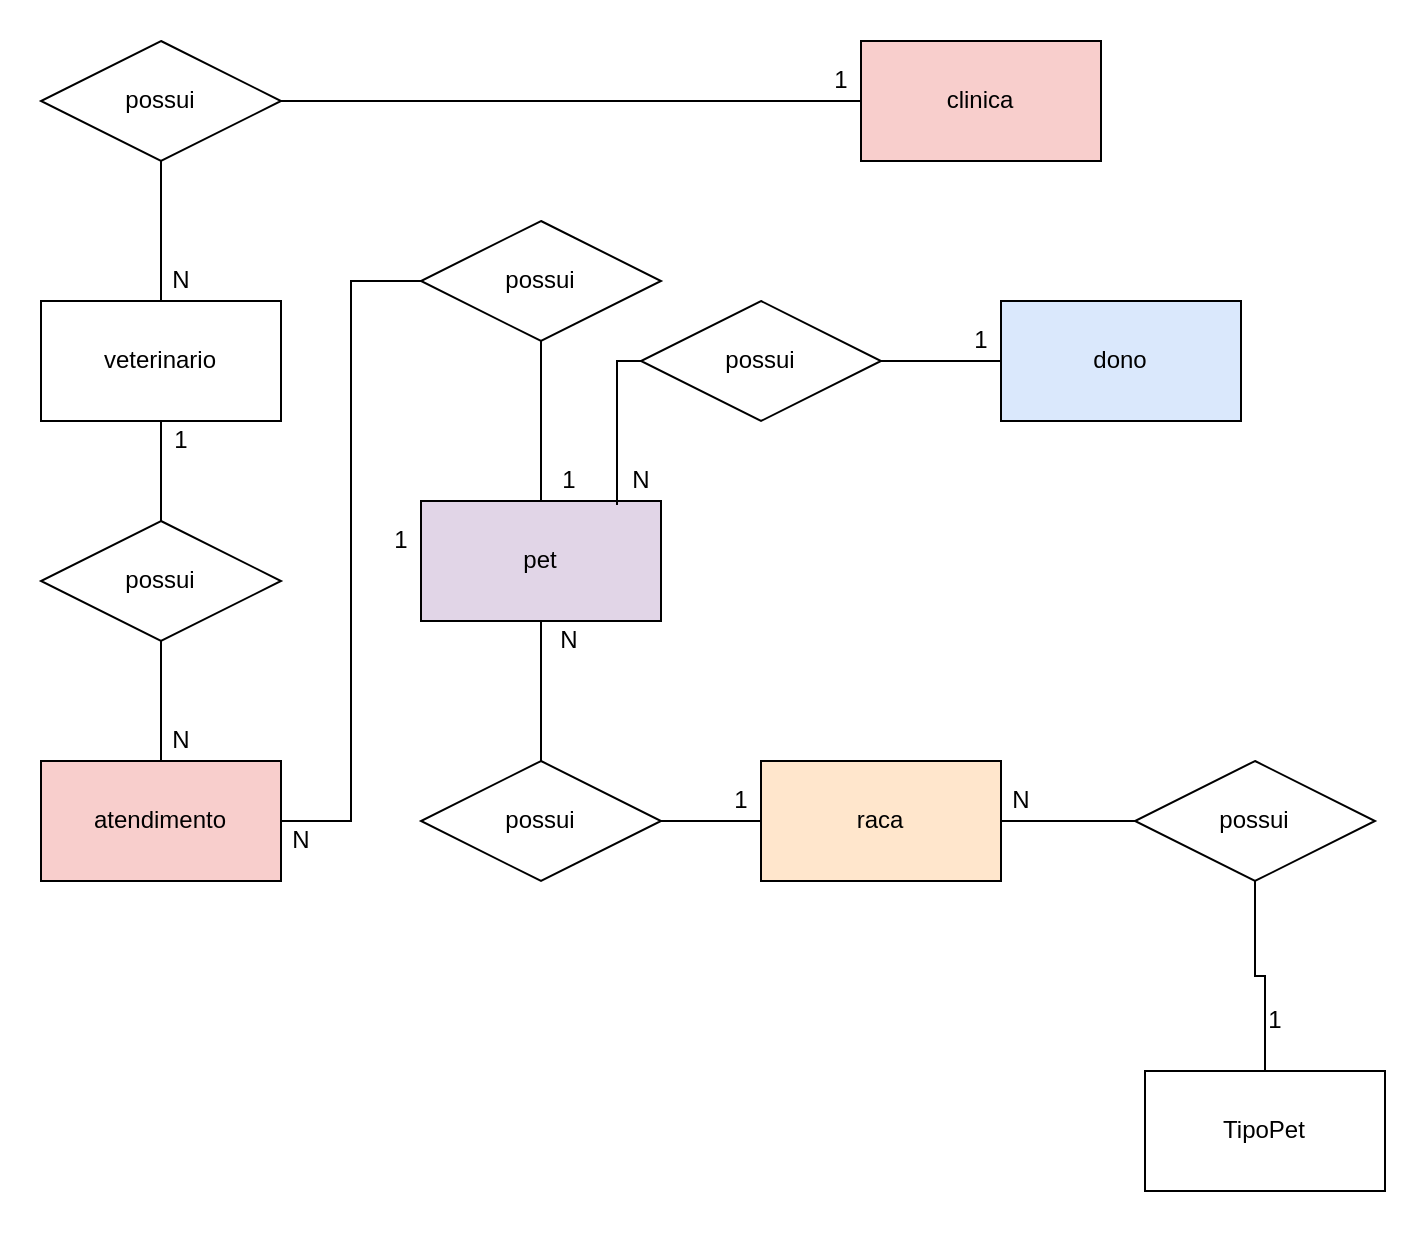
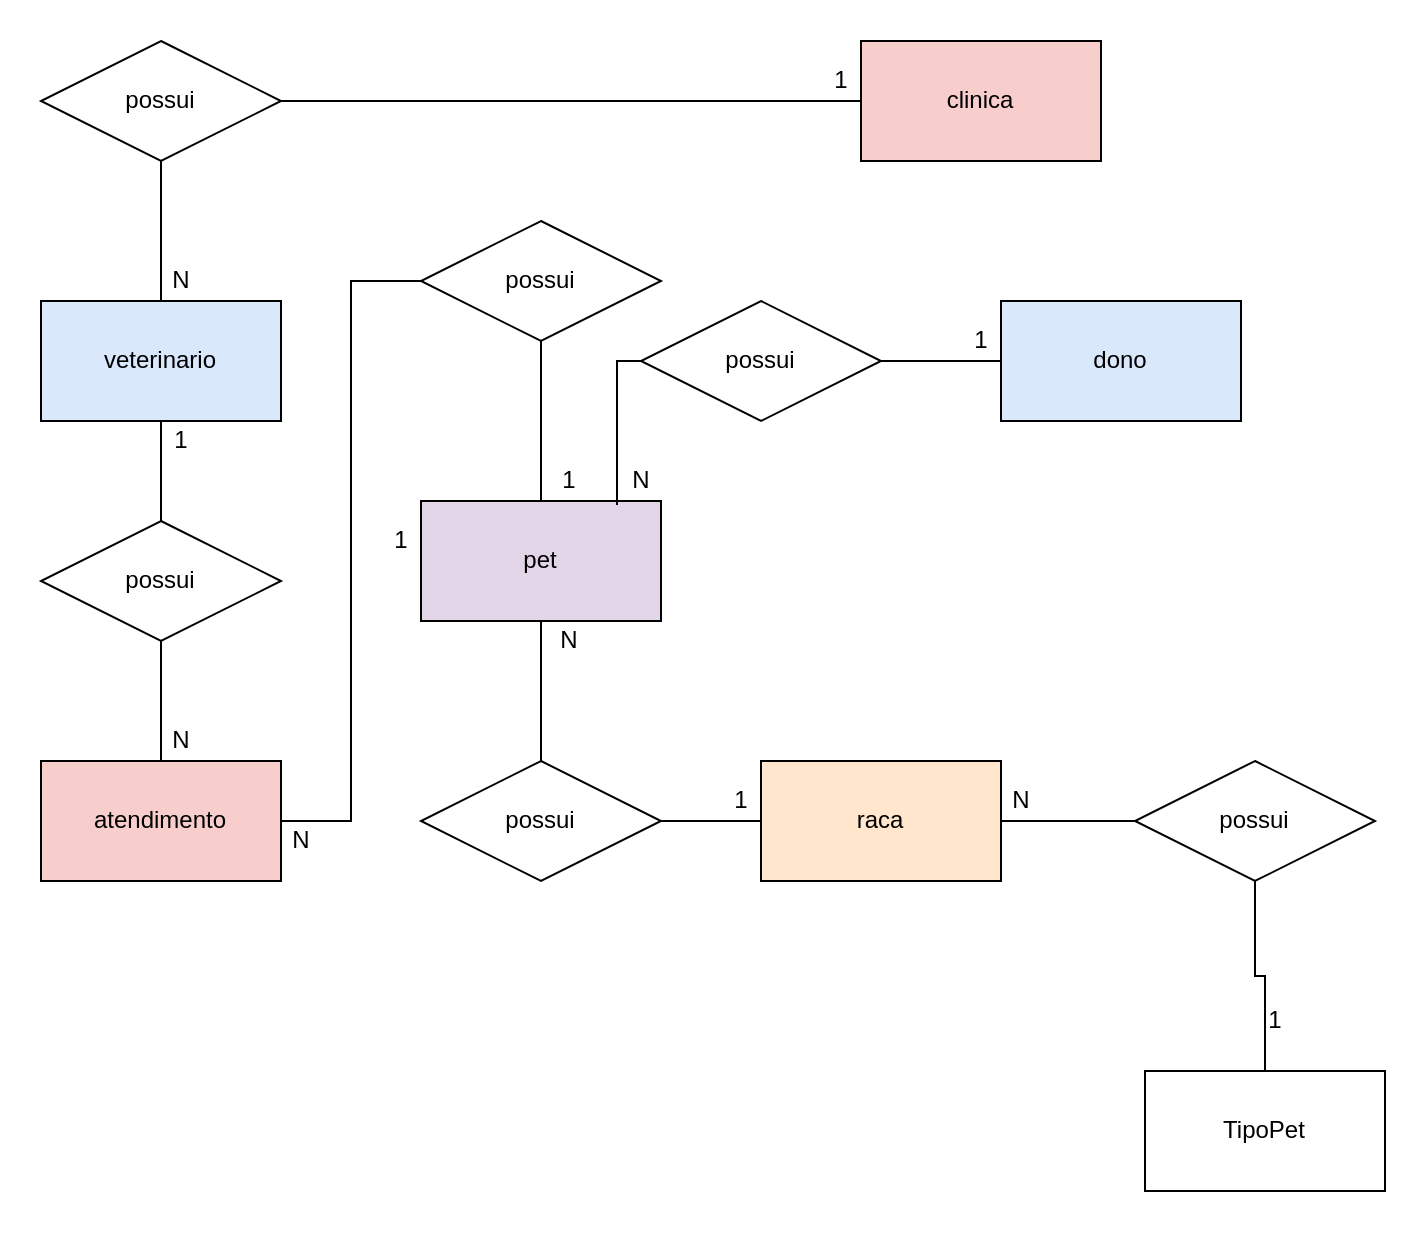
(161, 361) -> (161, 361)
